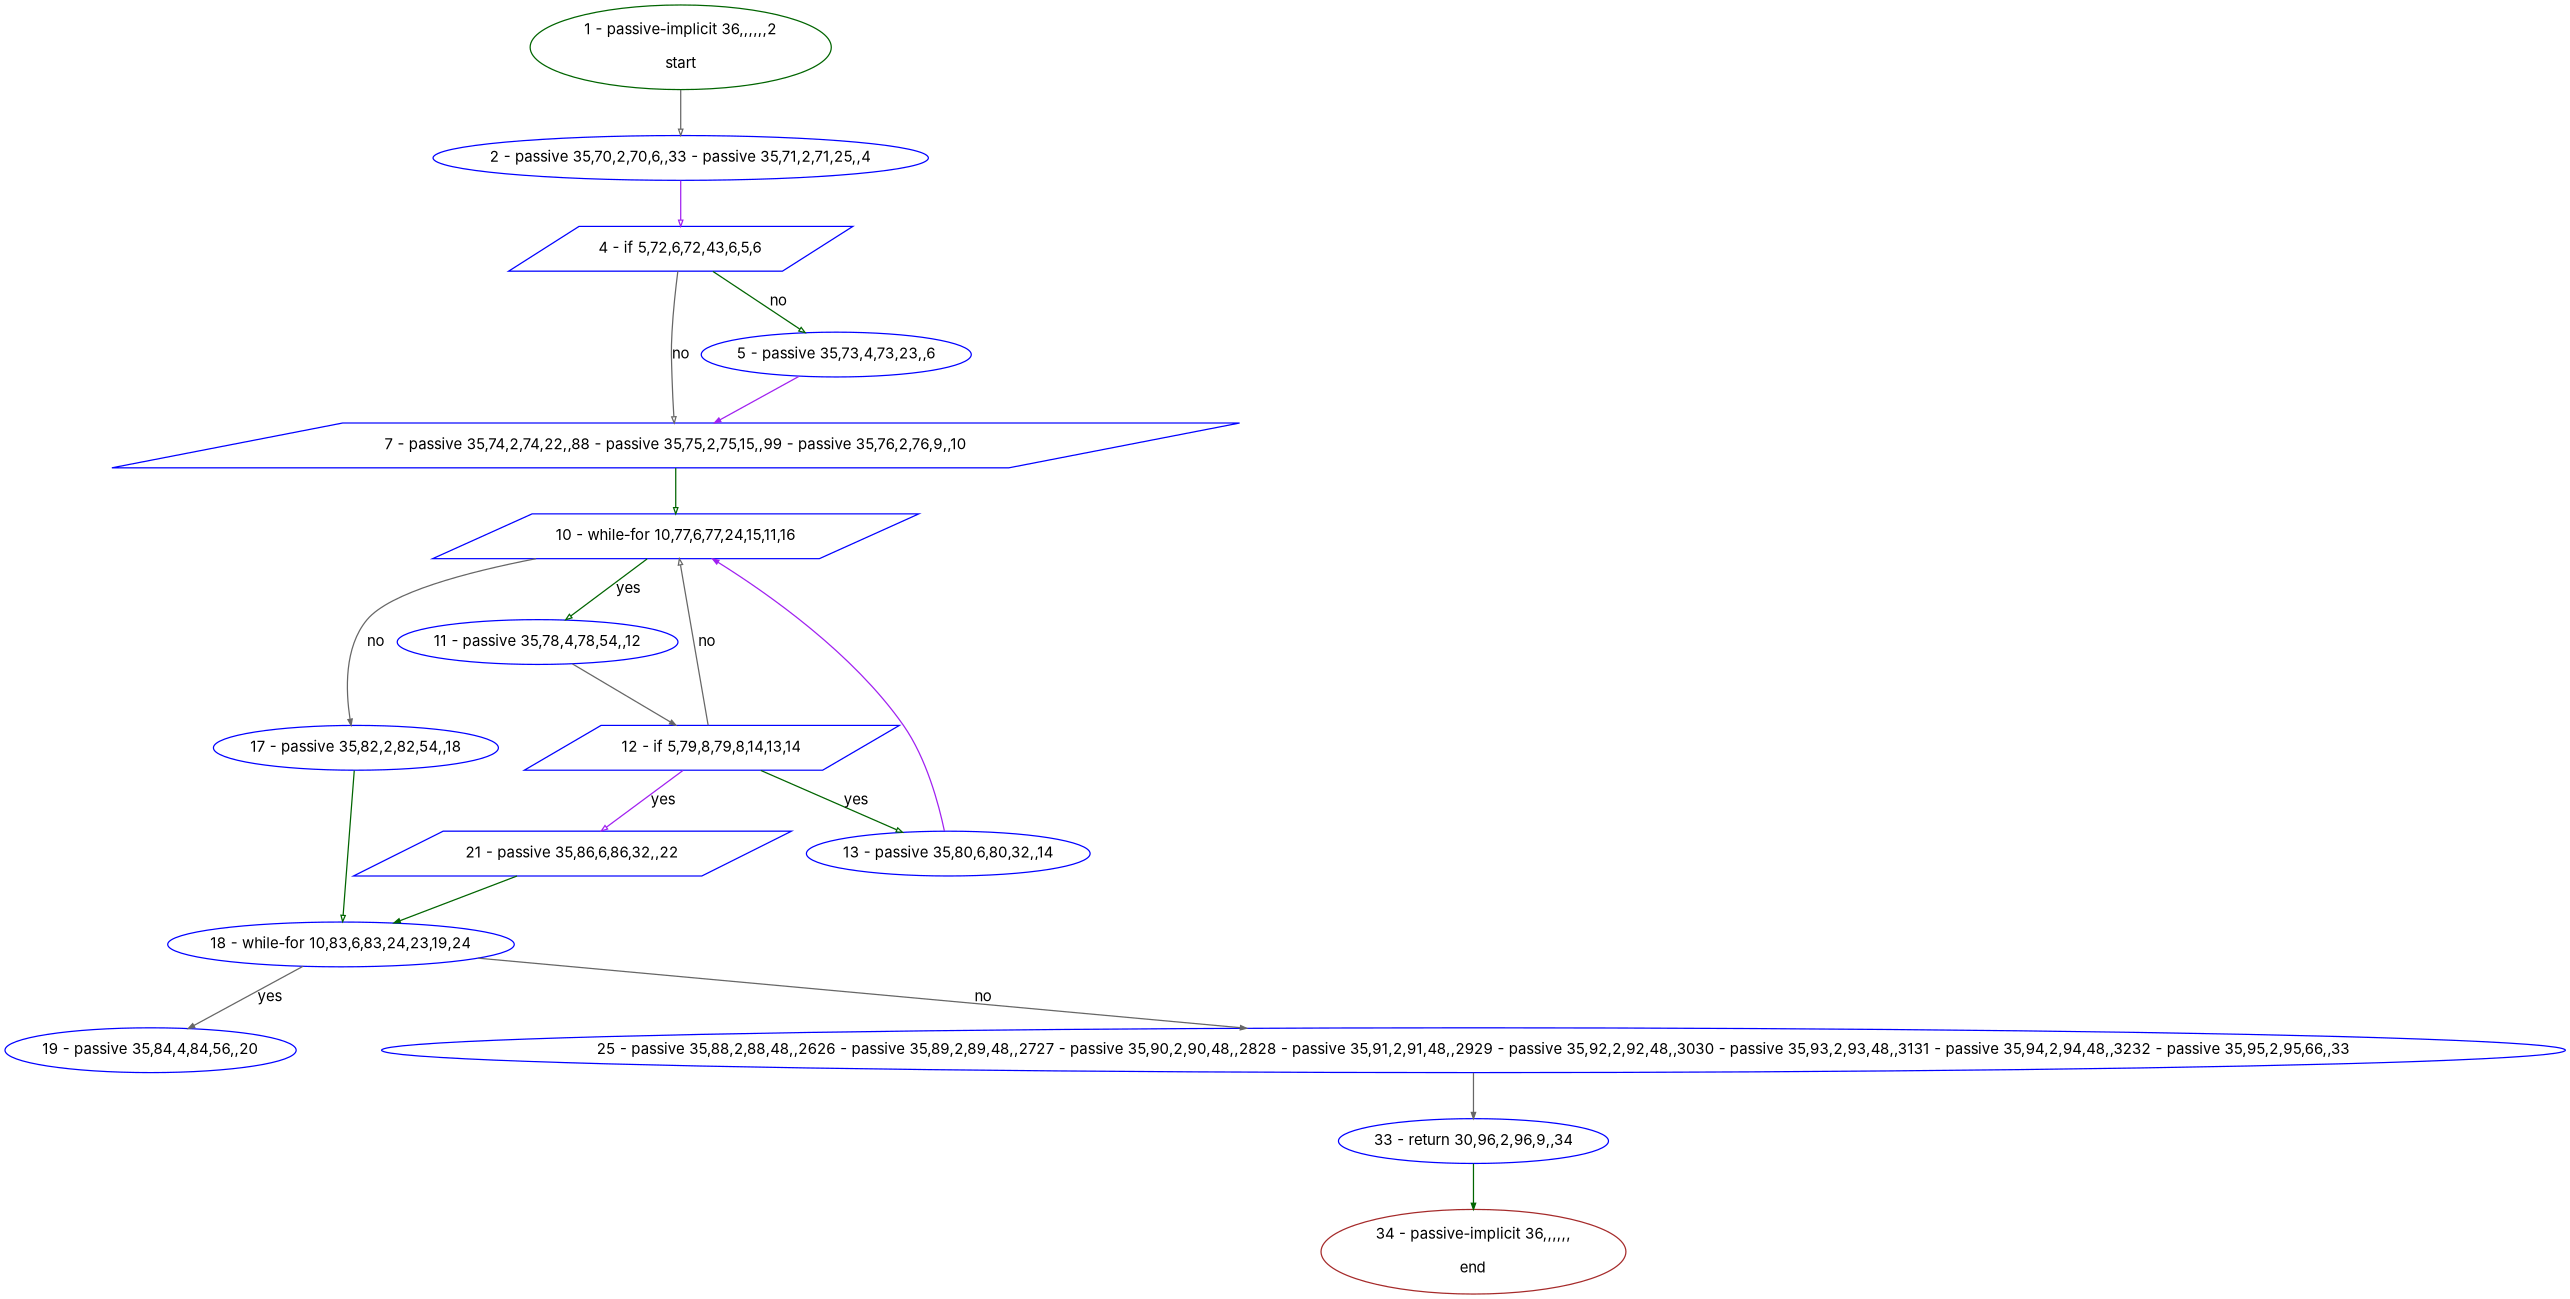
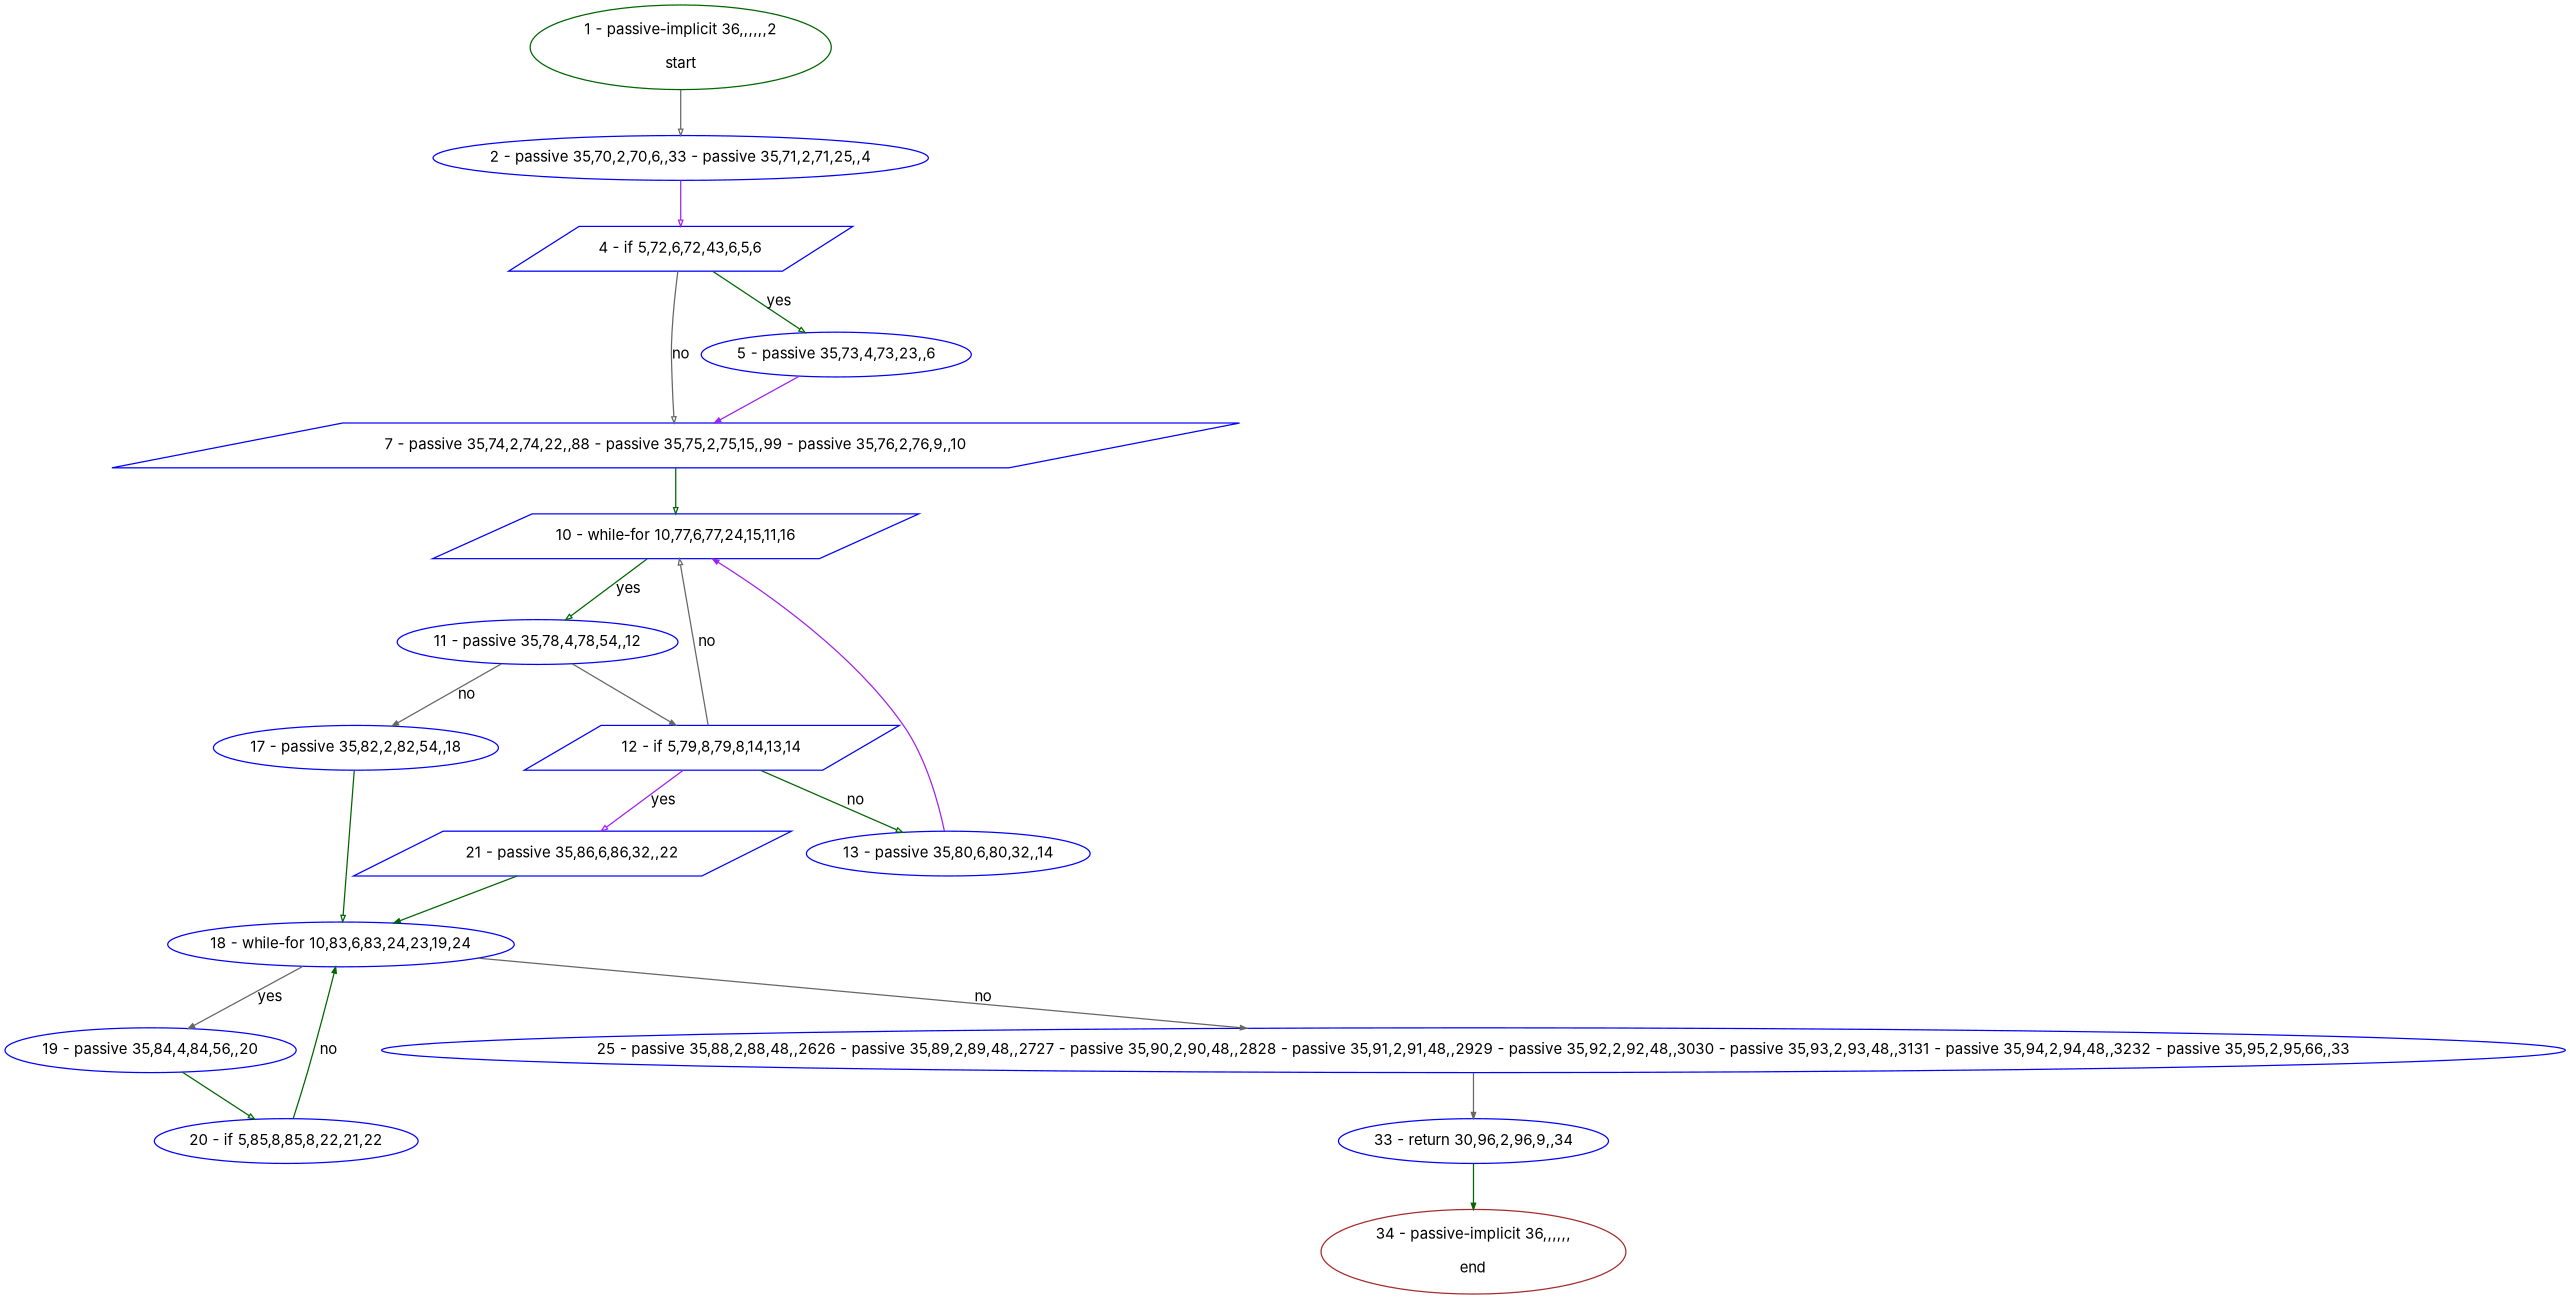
(779, 302) -> (779, 302)
(399, 598) -> (450, 693)
(856, 801) -> (856, 801)
none -> (286, 1141)
